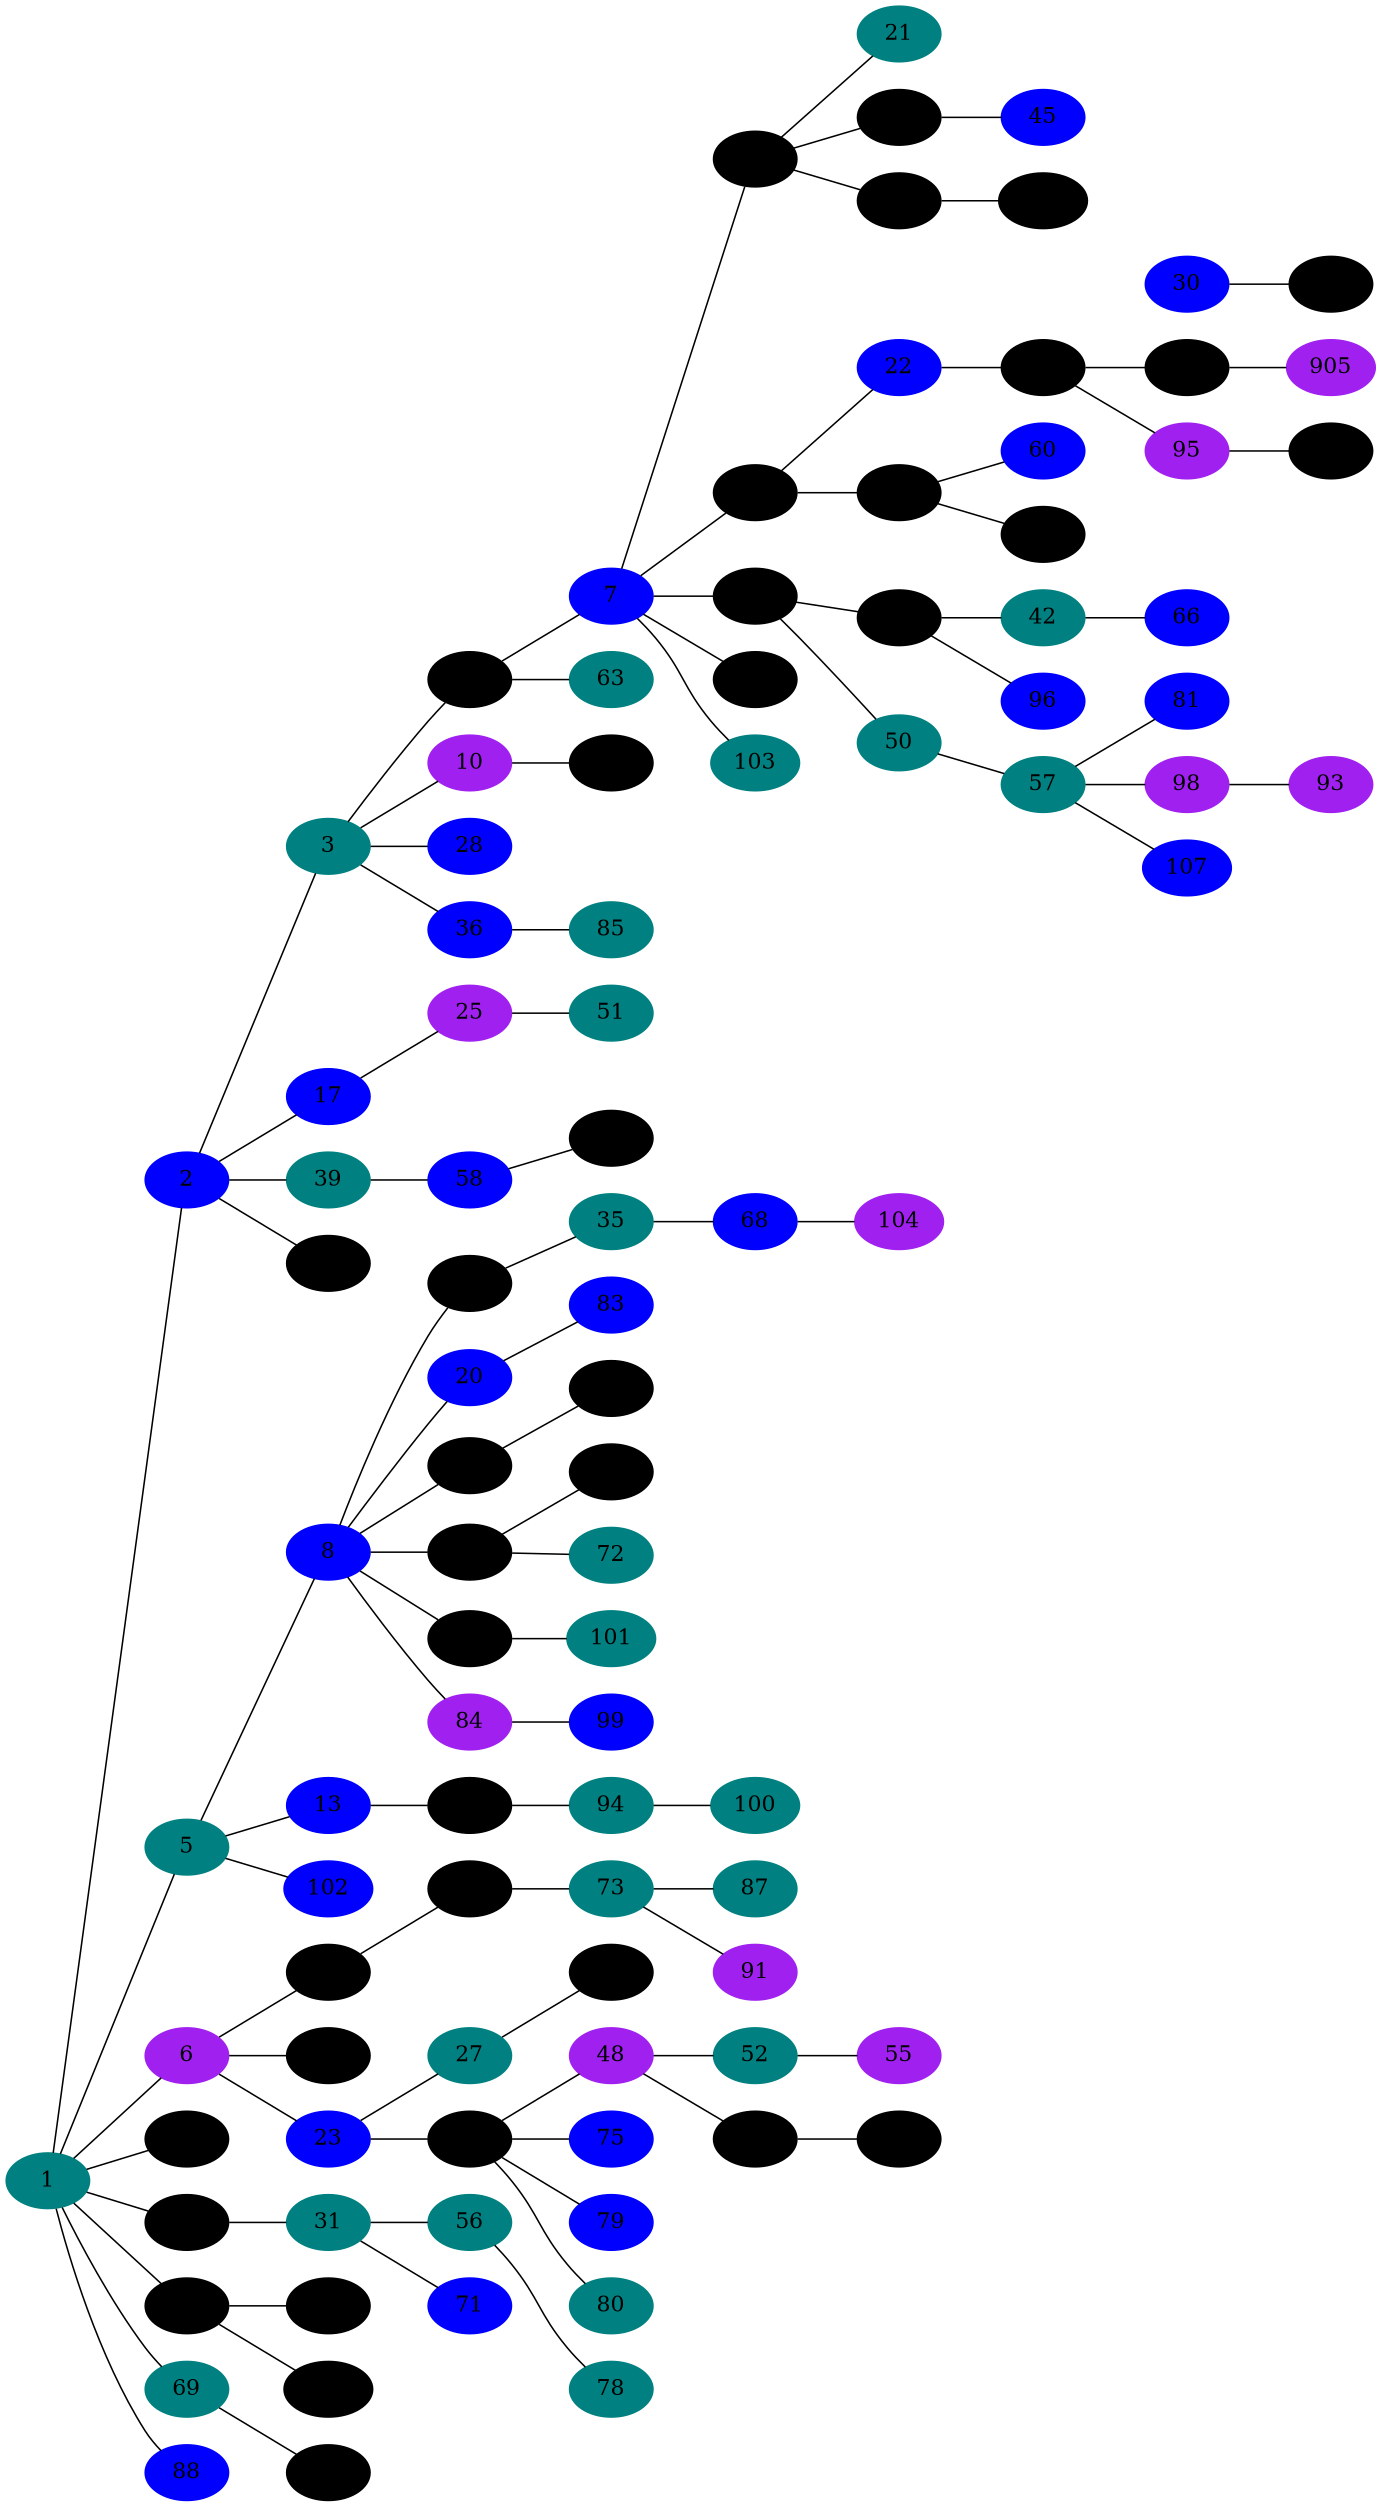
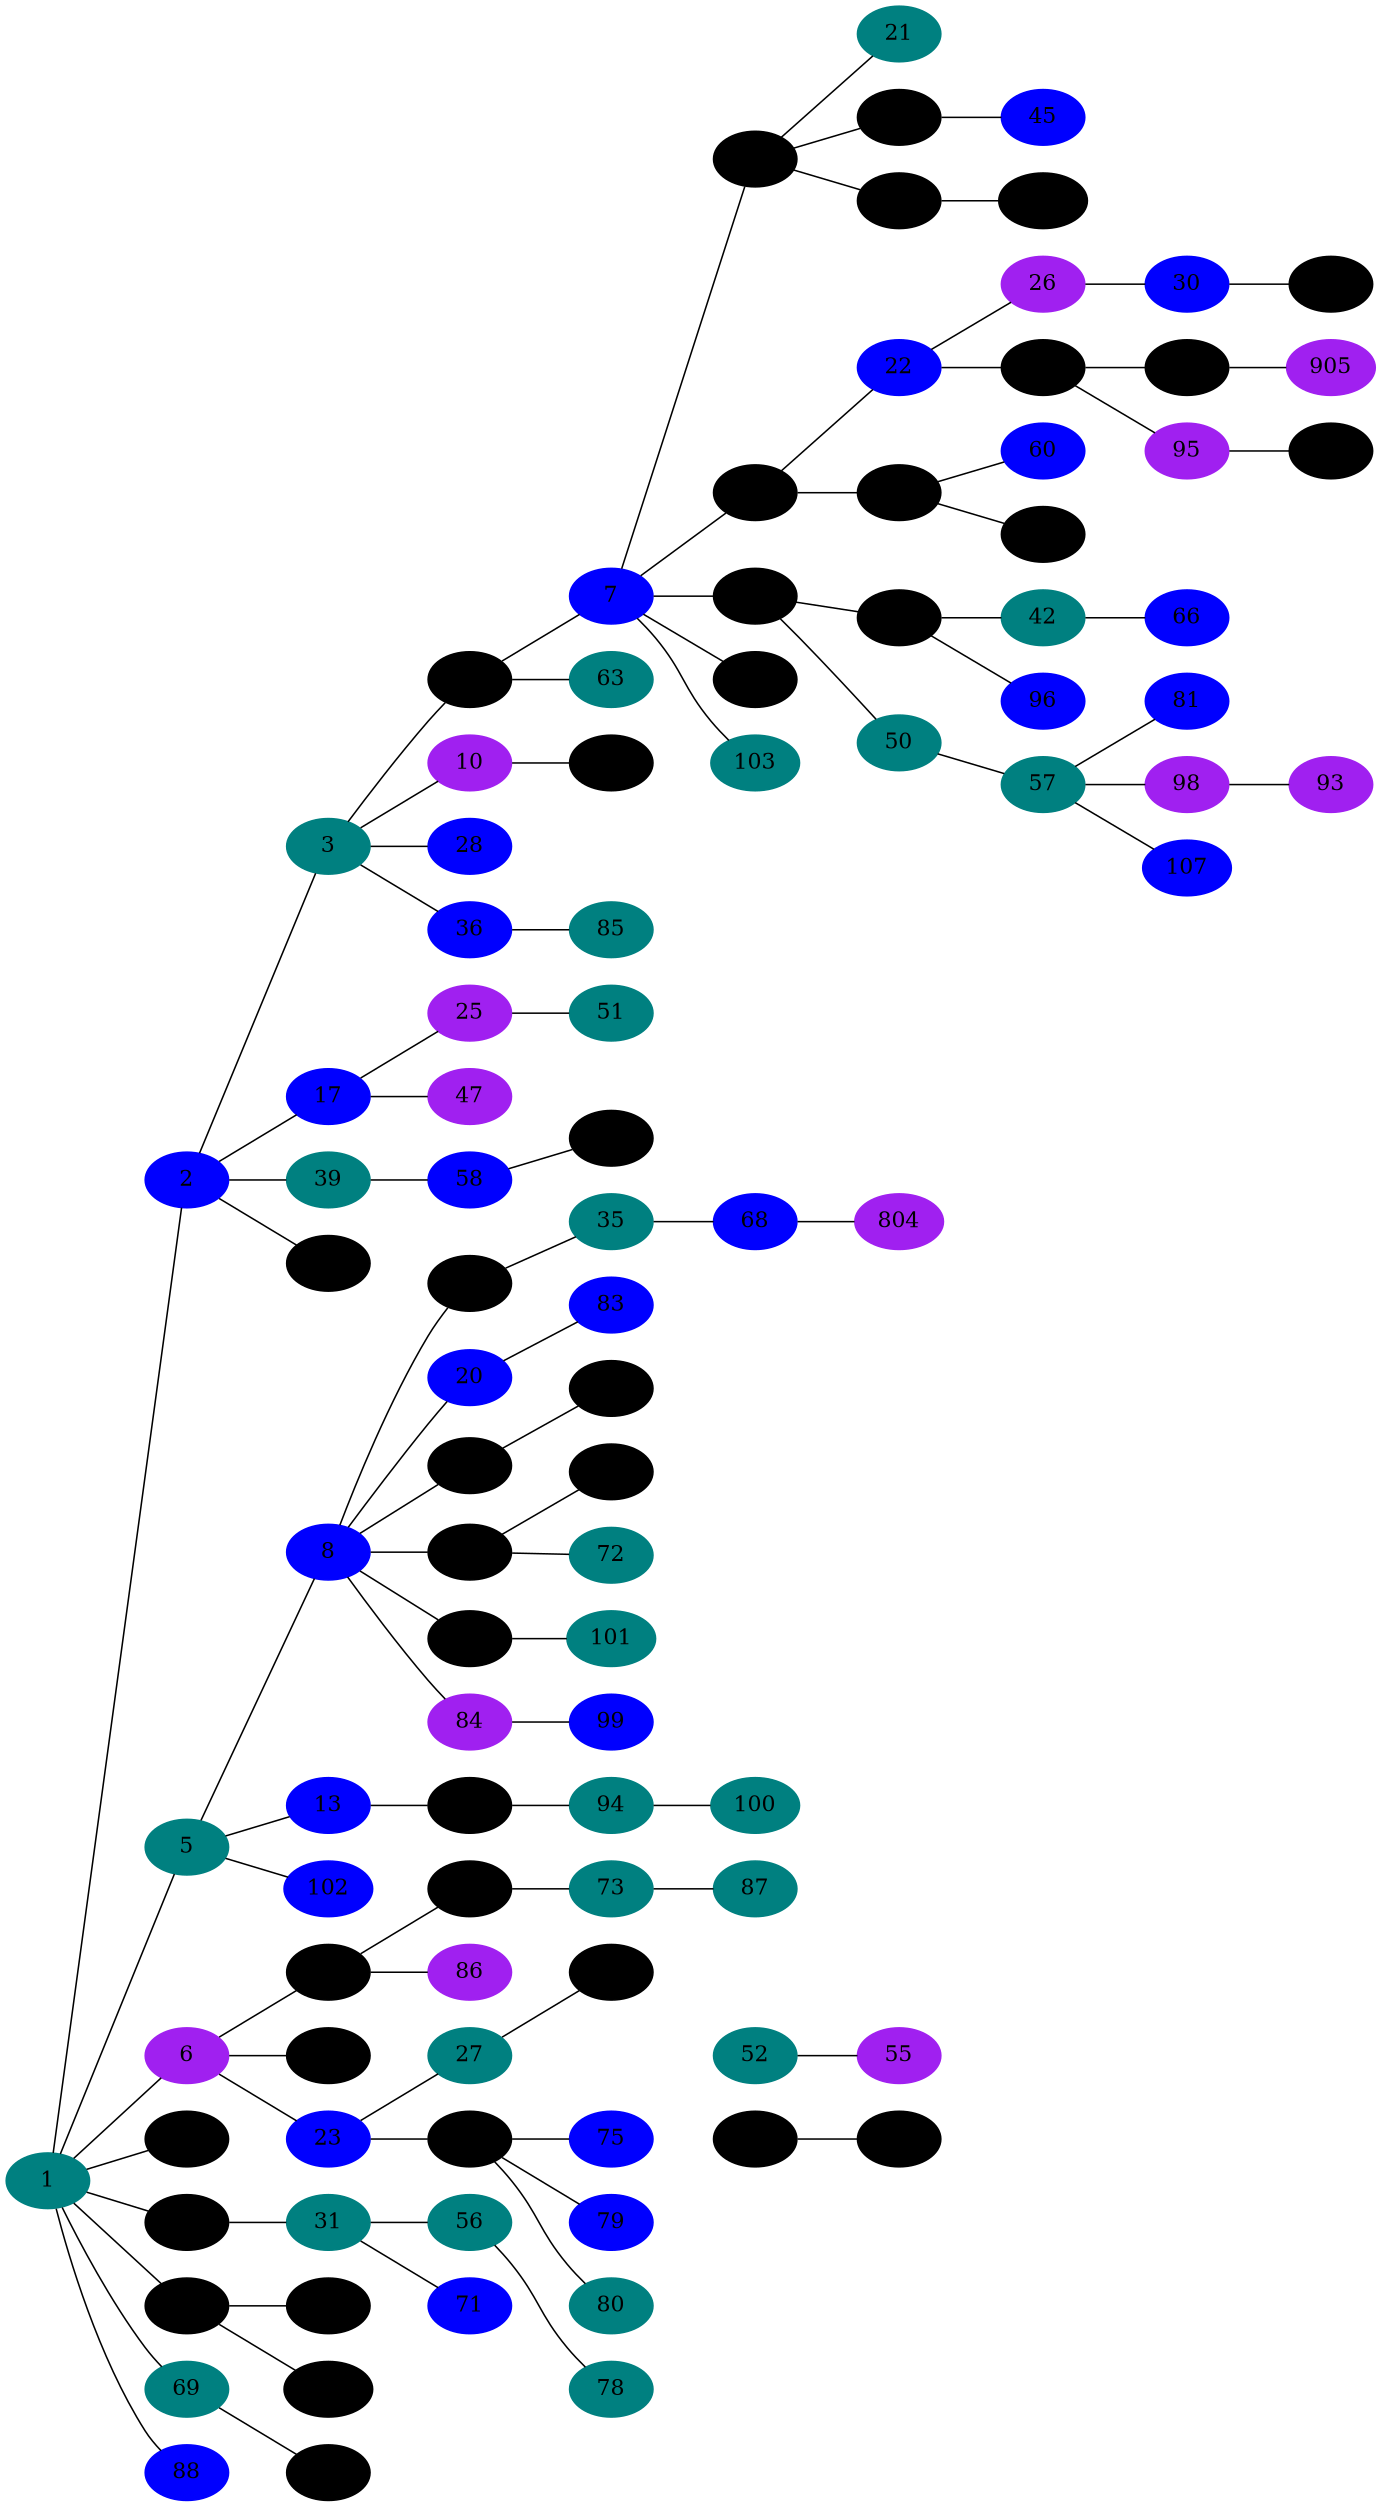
none -> (1043, 284)
none -> (470, 1097)
(899, 1222) -> (899, 1222)
none -> (470, 1972)
(755, 1972) -> none
(611, 2056) -> none
